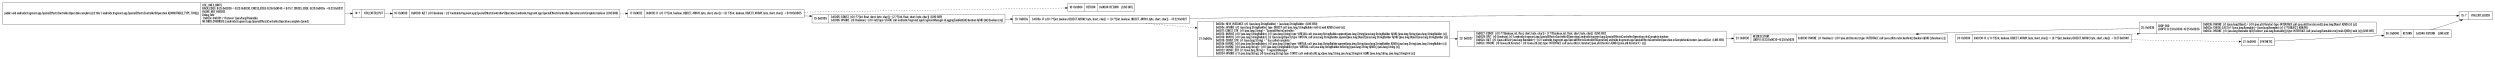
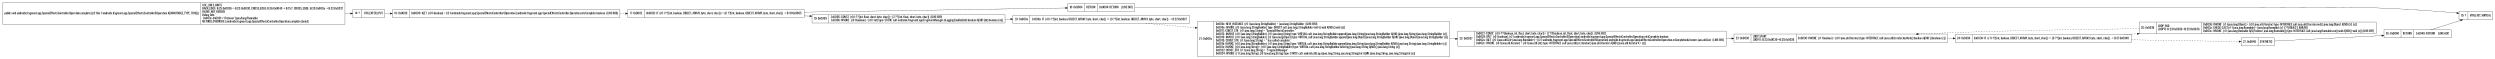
(935, 10) -> (935, 10)
(1823, 16) -> (1796, 7)
(2480, 16) -> (2480, 16)
(2029, 31) -> (2029, 31)
(1761, 37) -> (1760, 37)
none -> (1950, 38)
